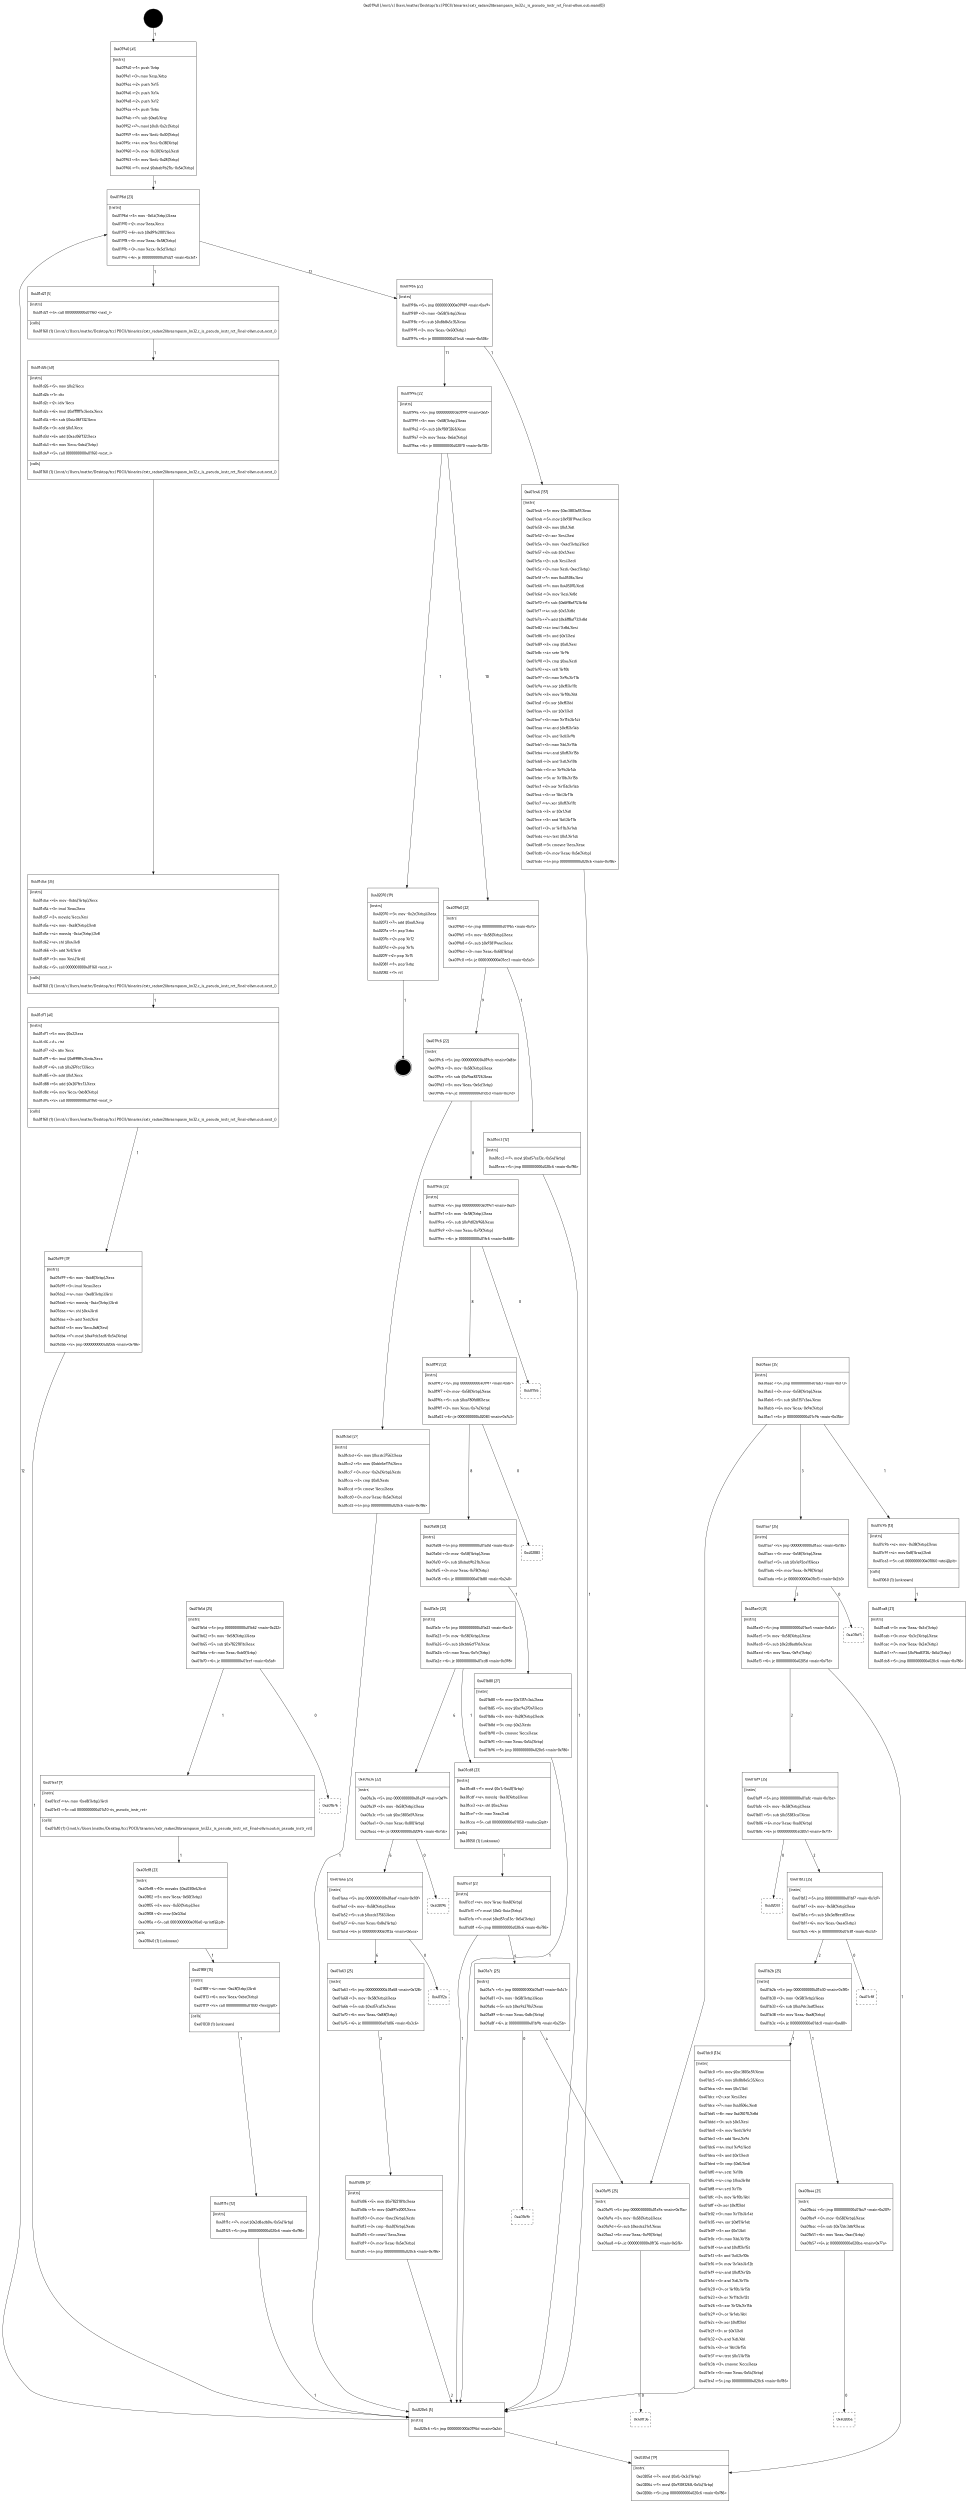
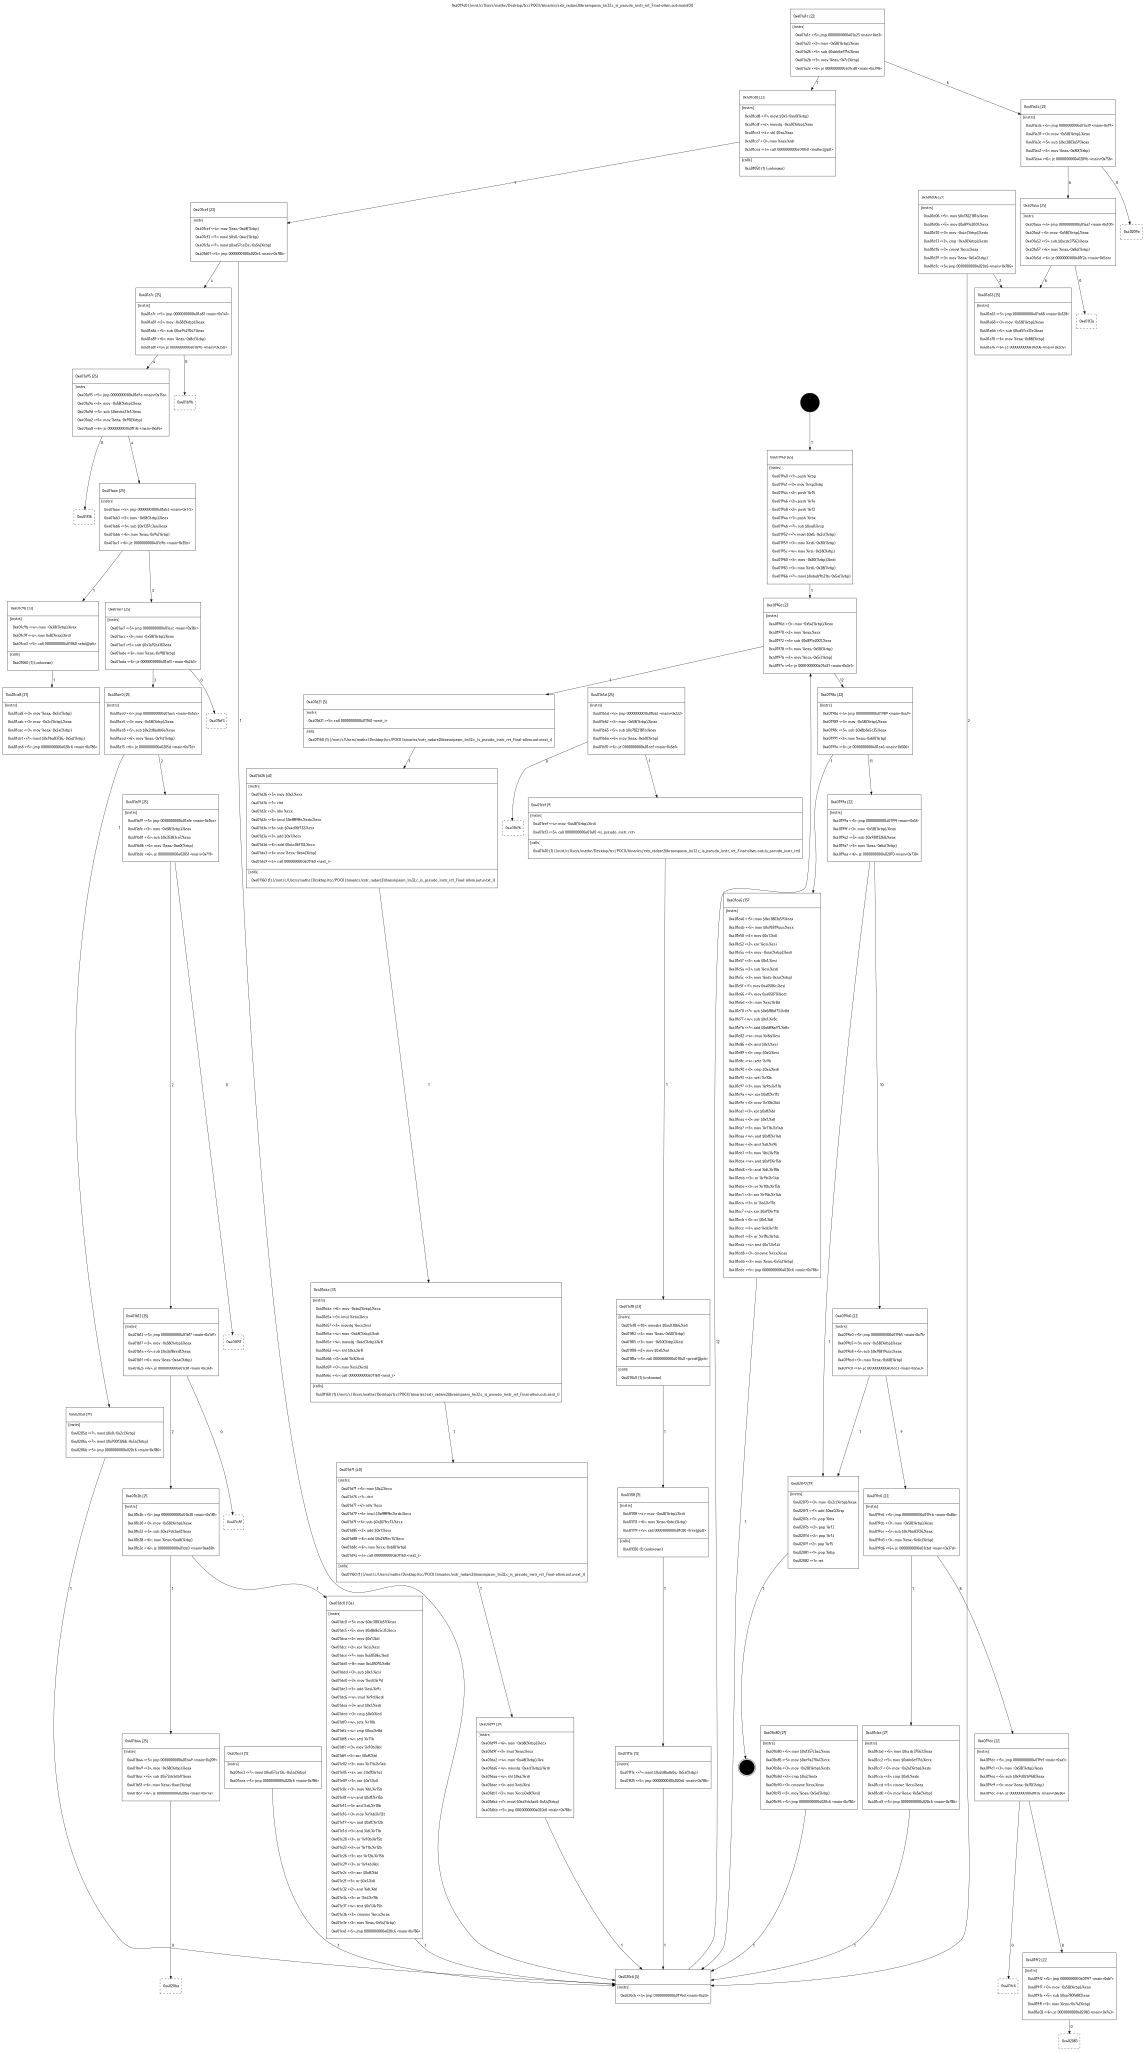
(528, 1047) -> (854, 1425)
(468, 1553) -> none
(705, 1798) -> (134, 458)
(384, 2102) -> (997, 280)
(567, 2447) -> (119, 1937)
